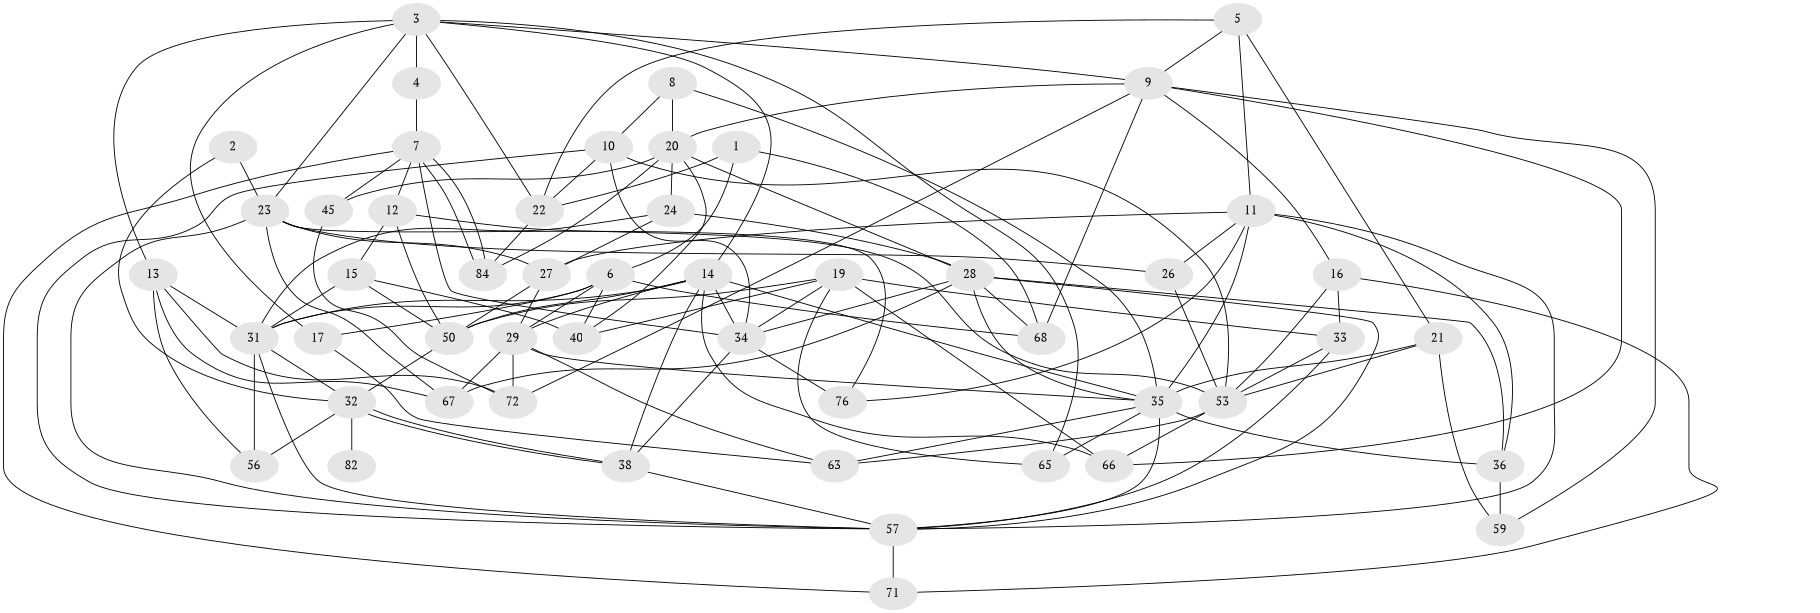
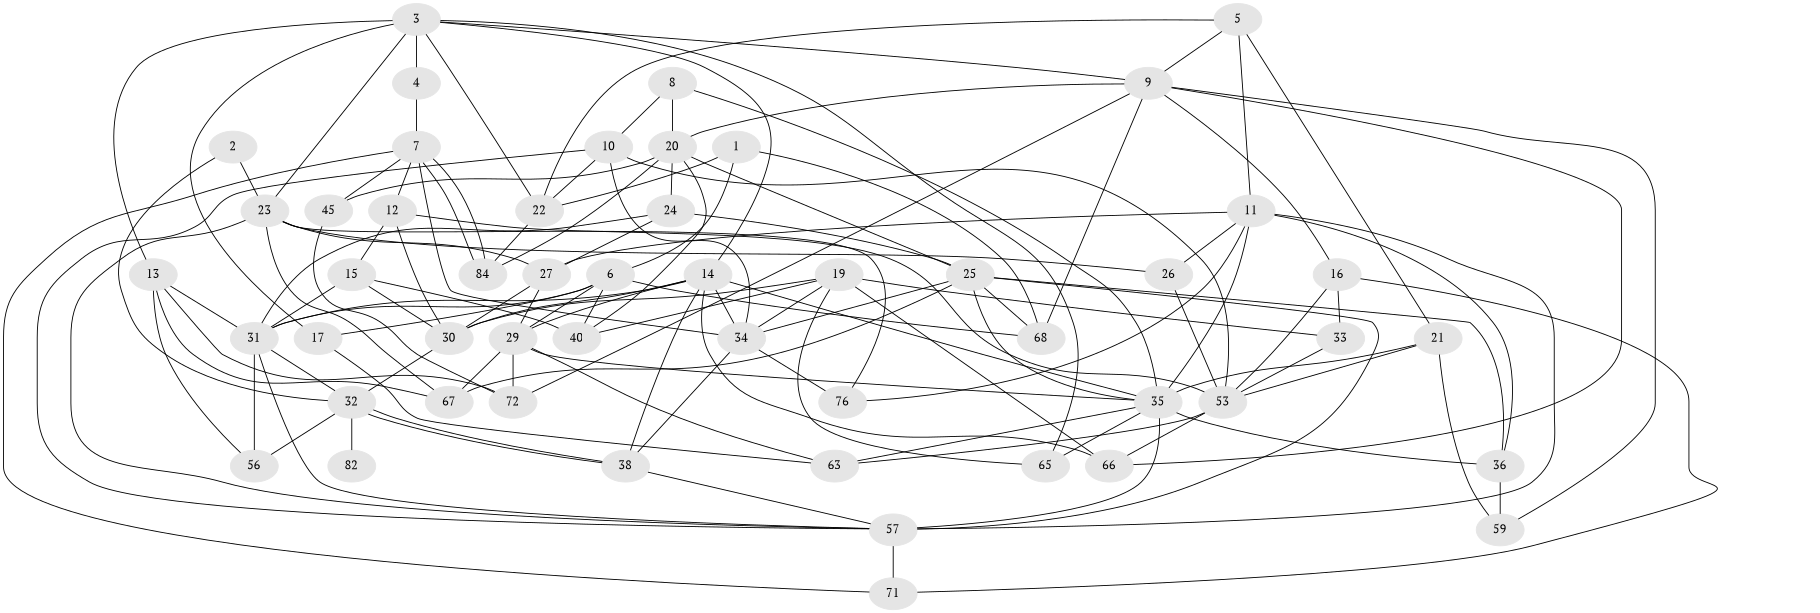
(970, 275) -> (970, 275)
(449, 338) -> (449, 338)
(1144, 488) -> none
